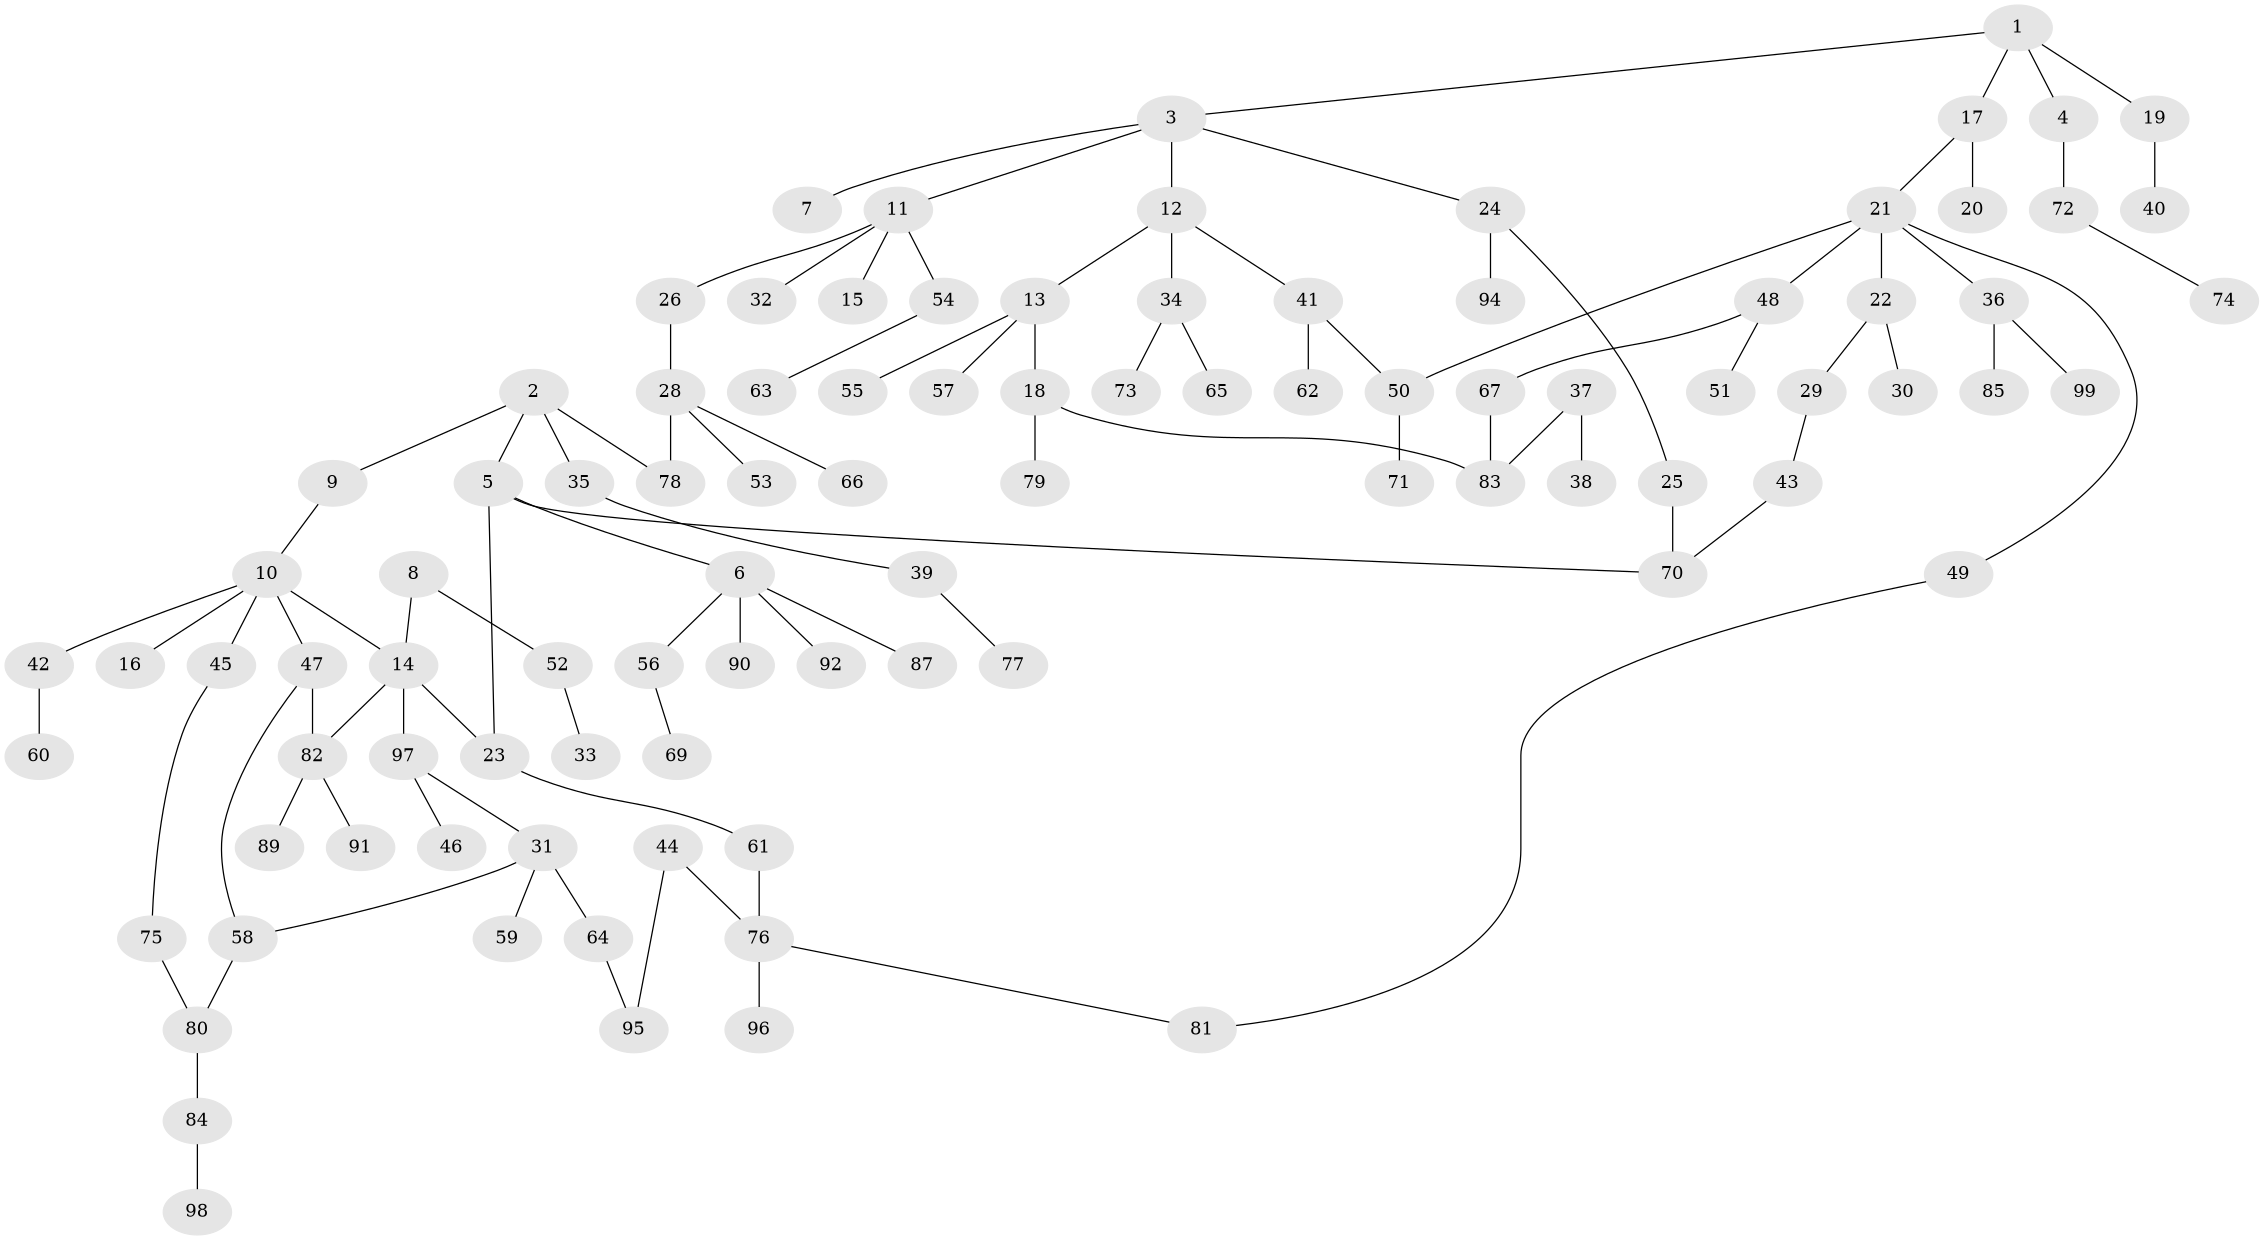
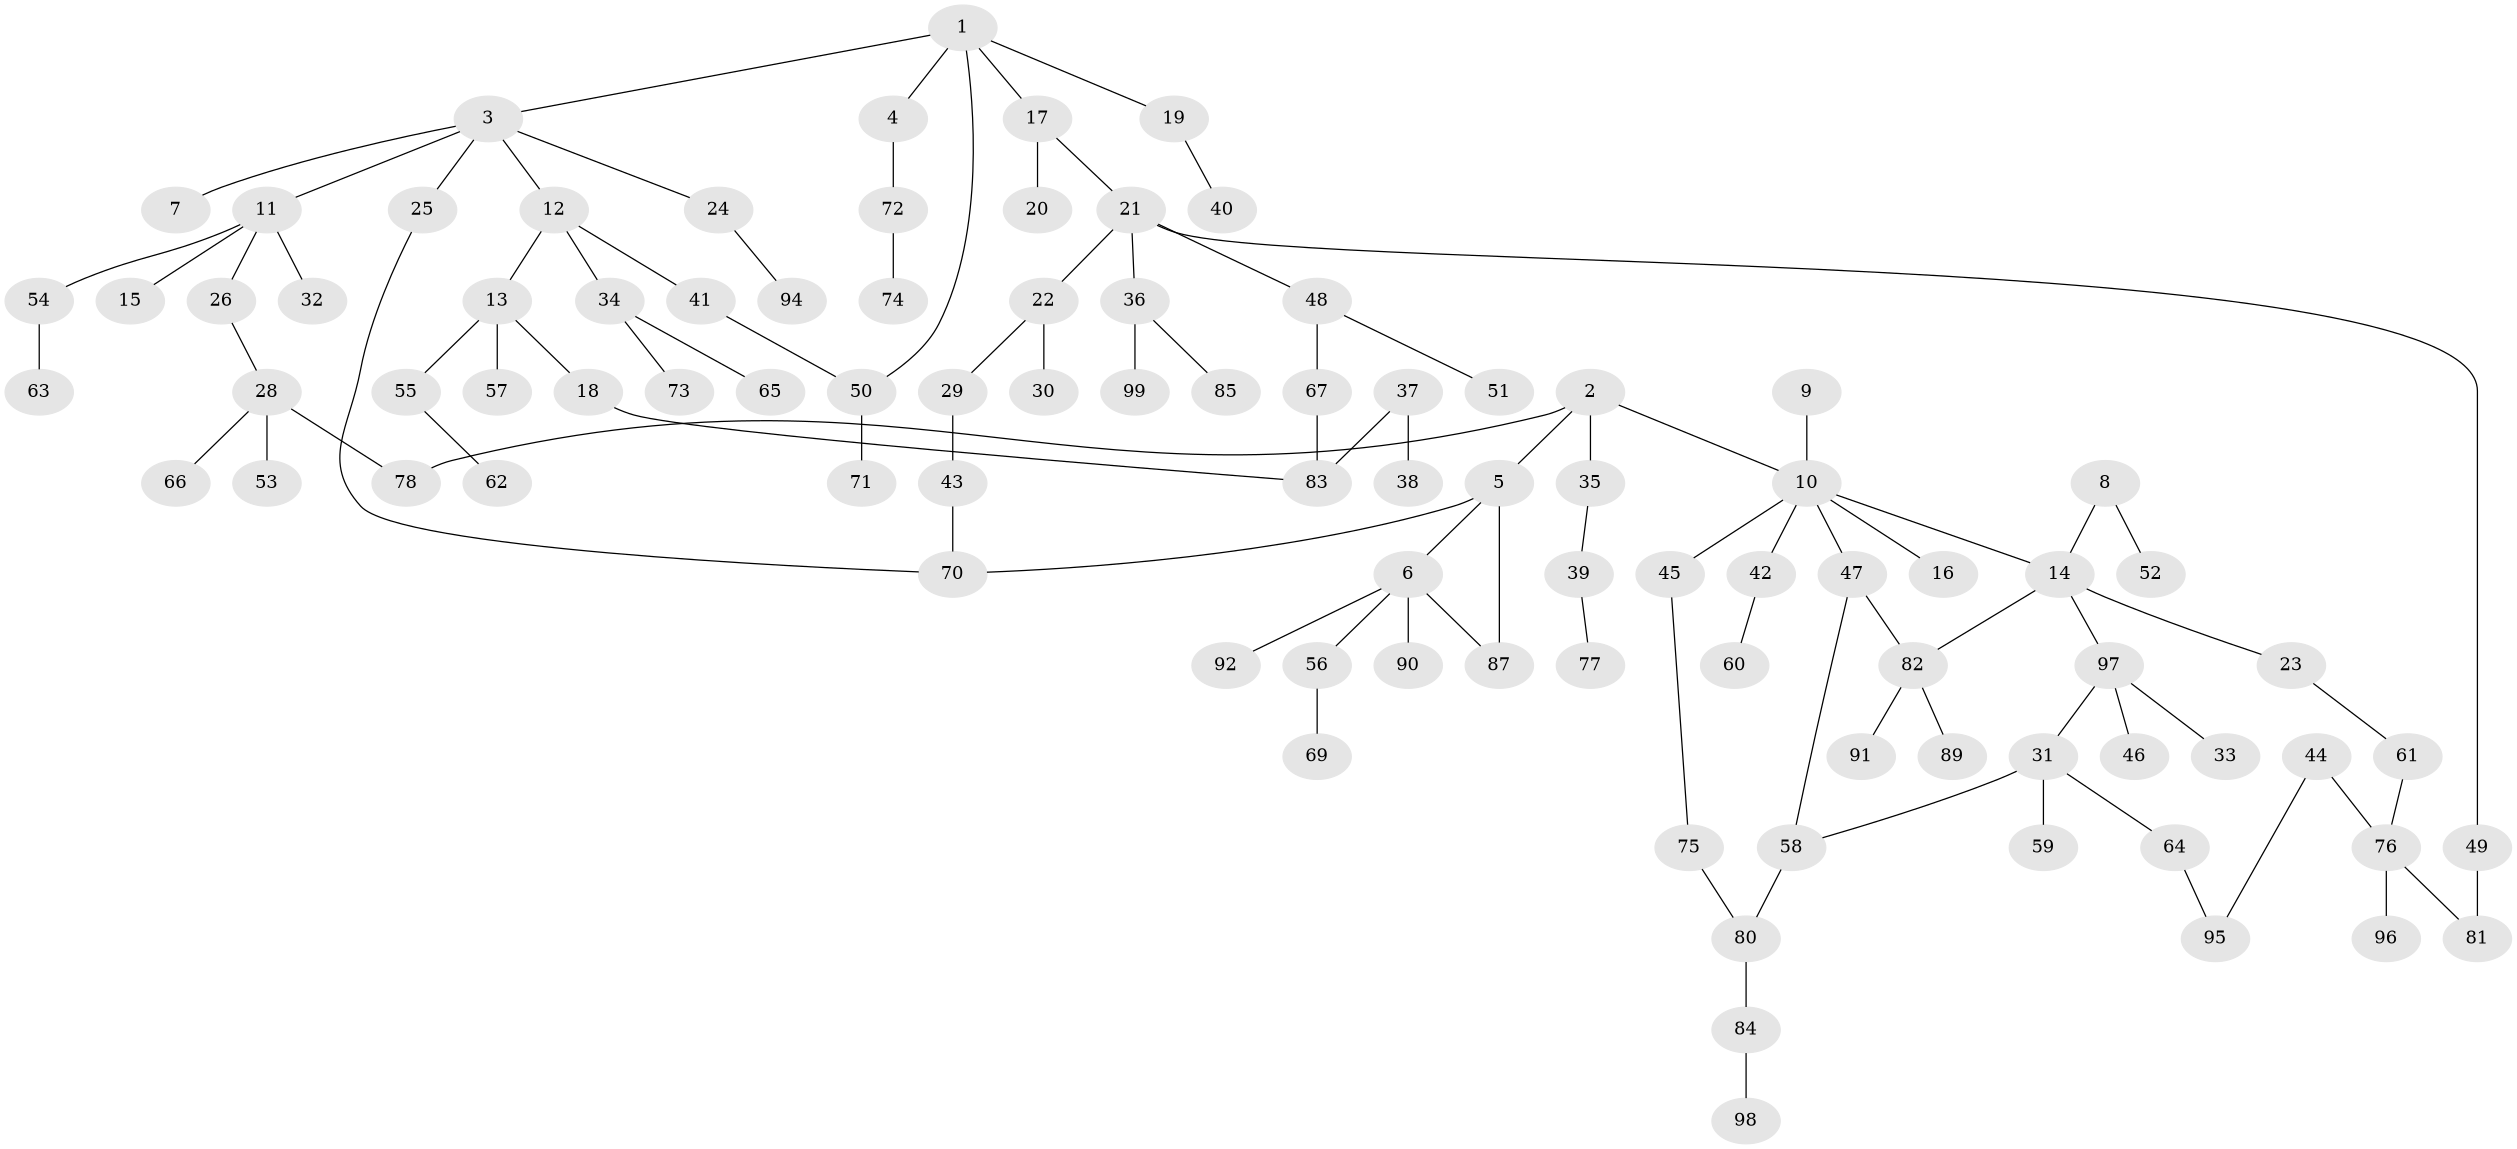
(1637, 295) -> (967, 227)
(1603, 335) -> (455, 165)
(1308, 347) -> (452, 438)
(433, 438) -> (1699, 438)
(1035, 483) -> none
(491, 614) -> (1499, 574)
(572, 711) -> (2167, 711)
